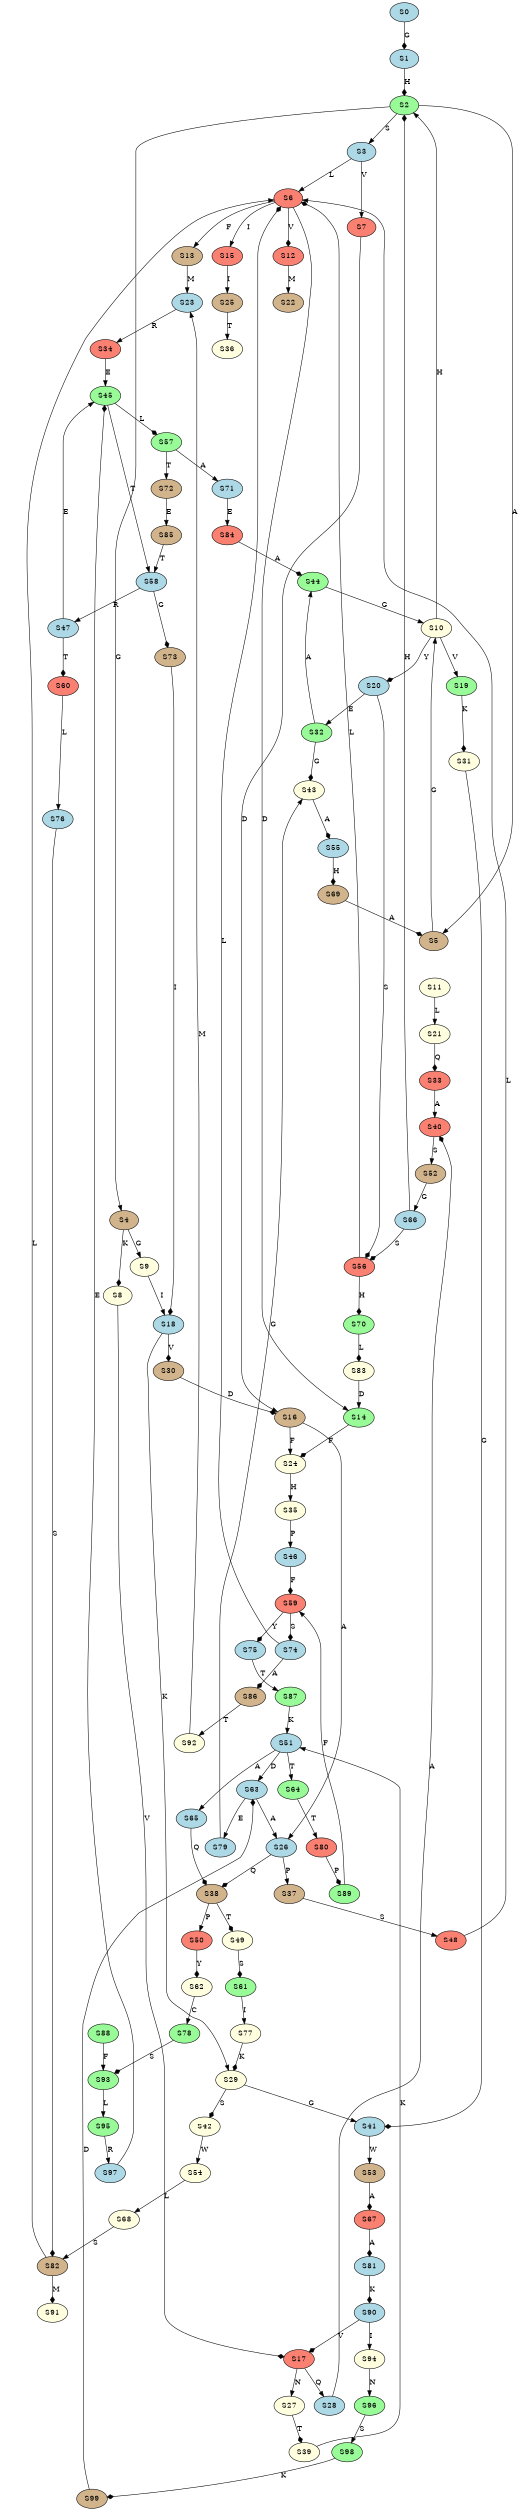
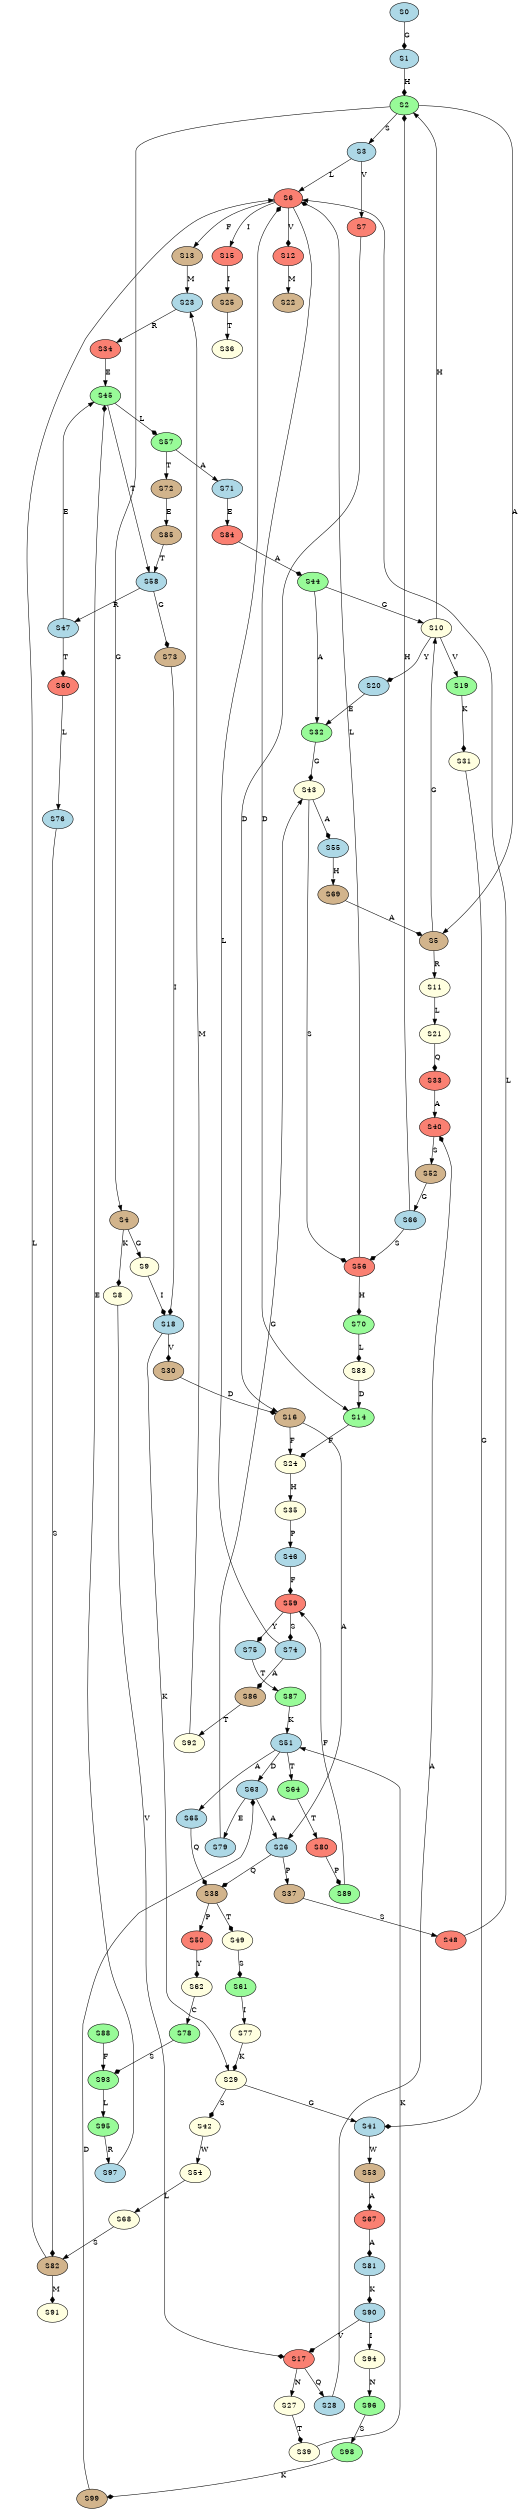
(306, 660) -> (318, 654)
(333, 868) -> (333, 868)
none -> (434, 962)
(384, 975) -> (307, 1037)
(155, 1293) -> (155, 1293)
